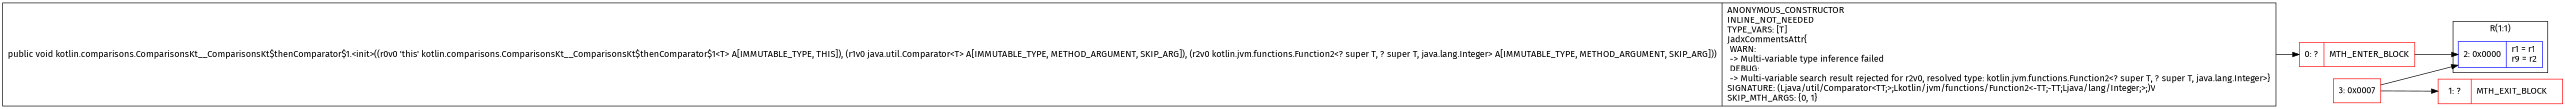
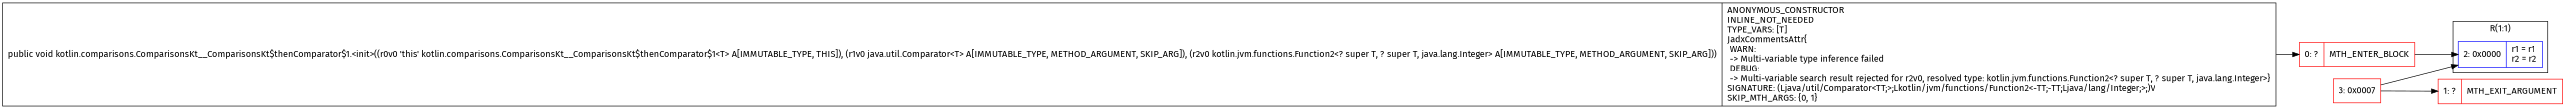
(2524, 59) -> (2524, 59)
(2512, 91) -> (2512, 91)
